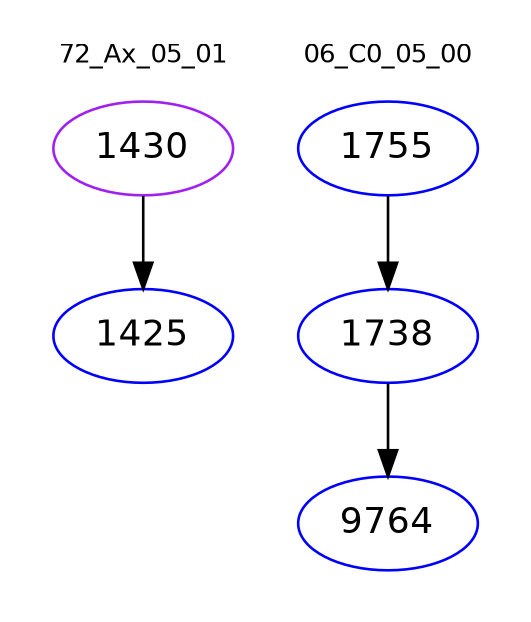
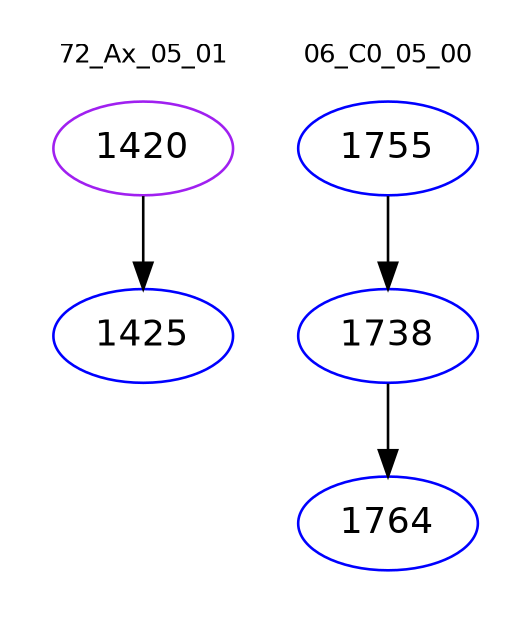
(143, 148) -> (143, 148)
(388, 523) -> (388, 523)
